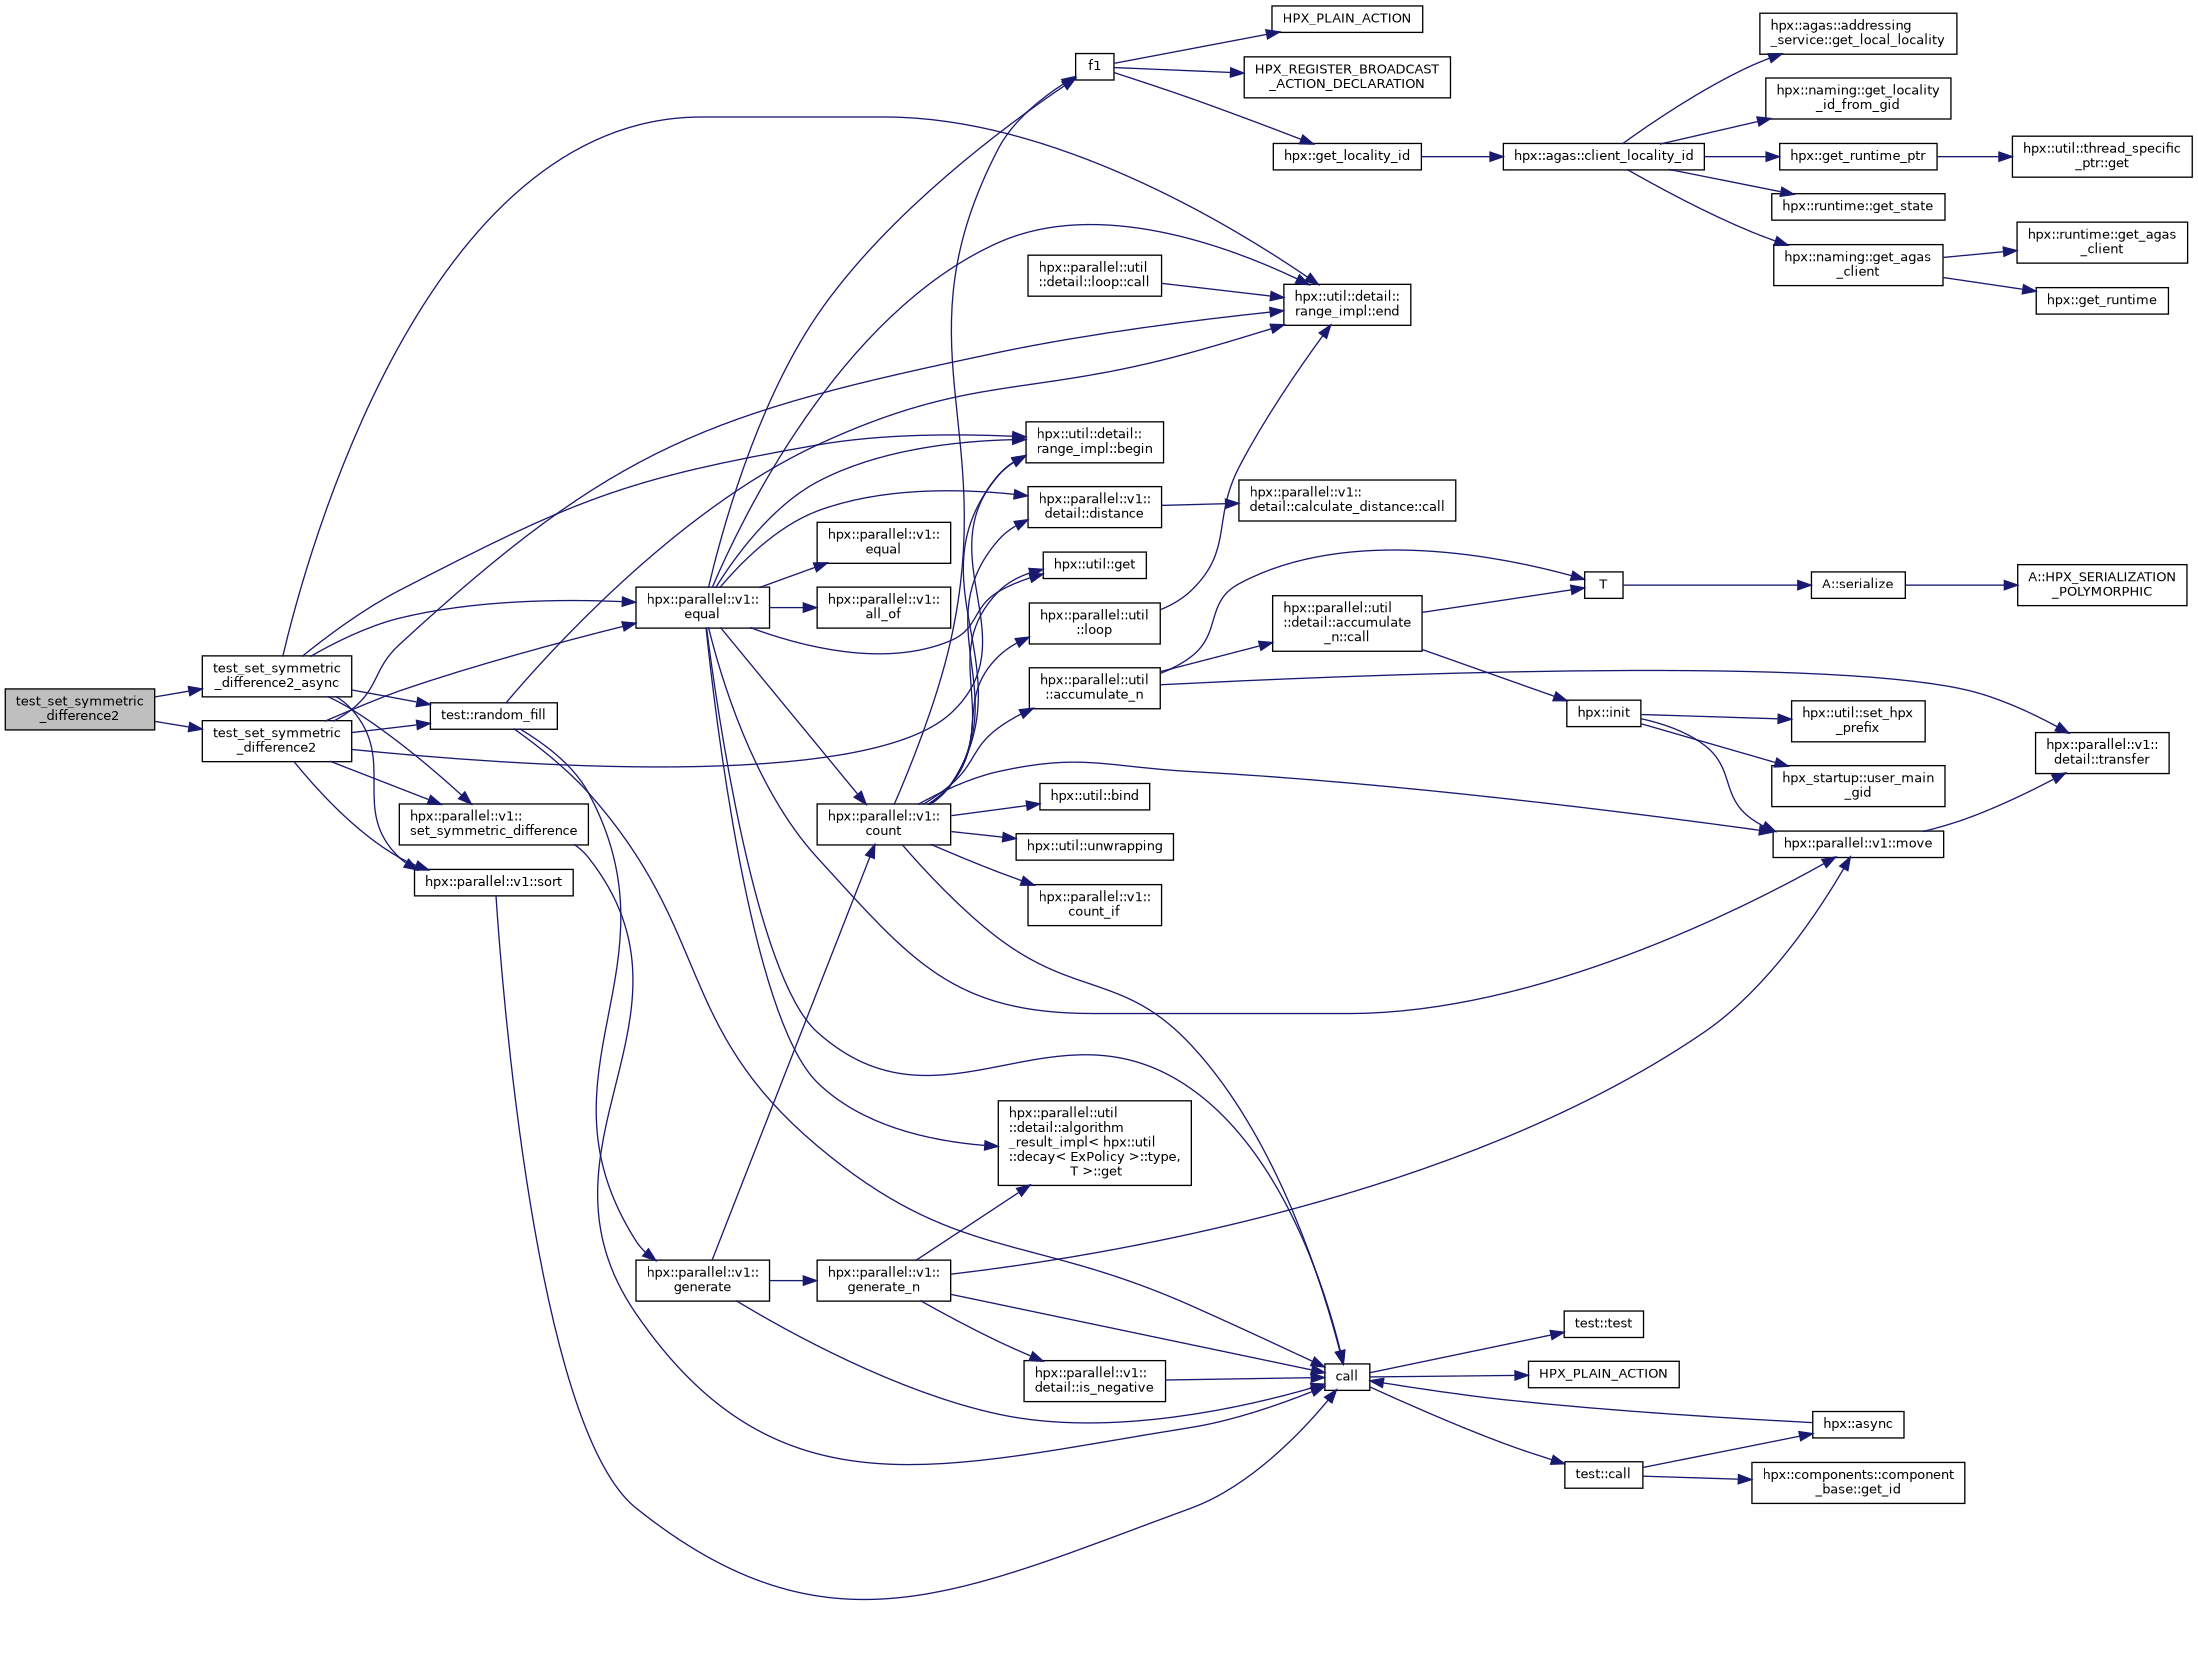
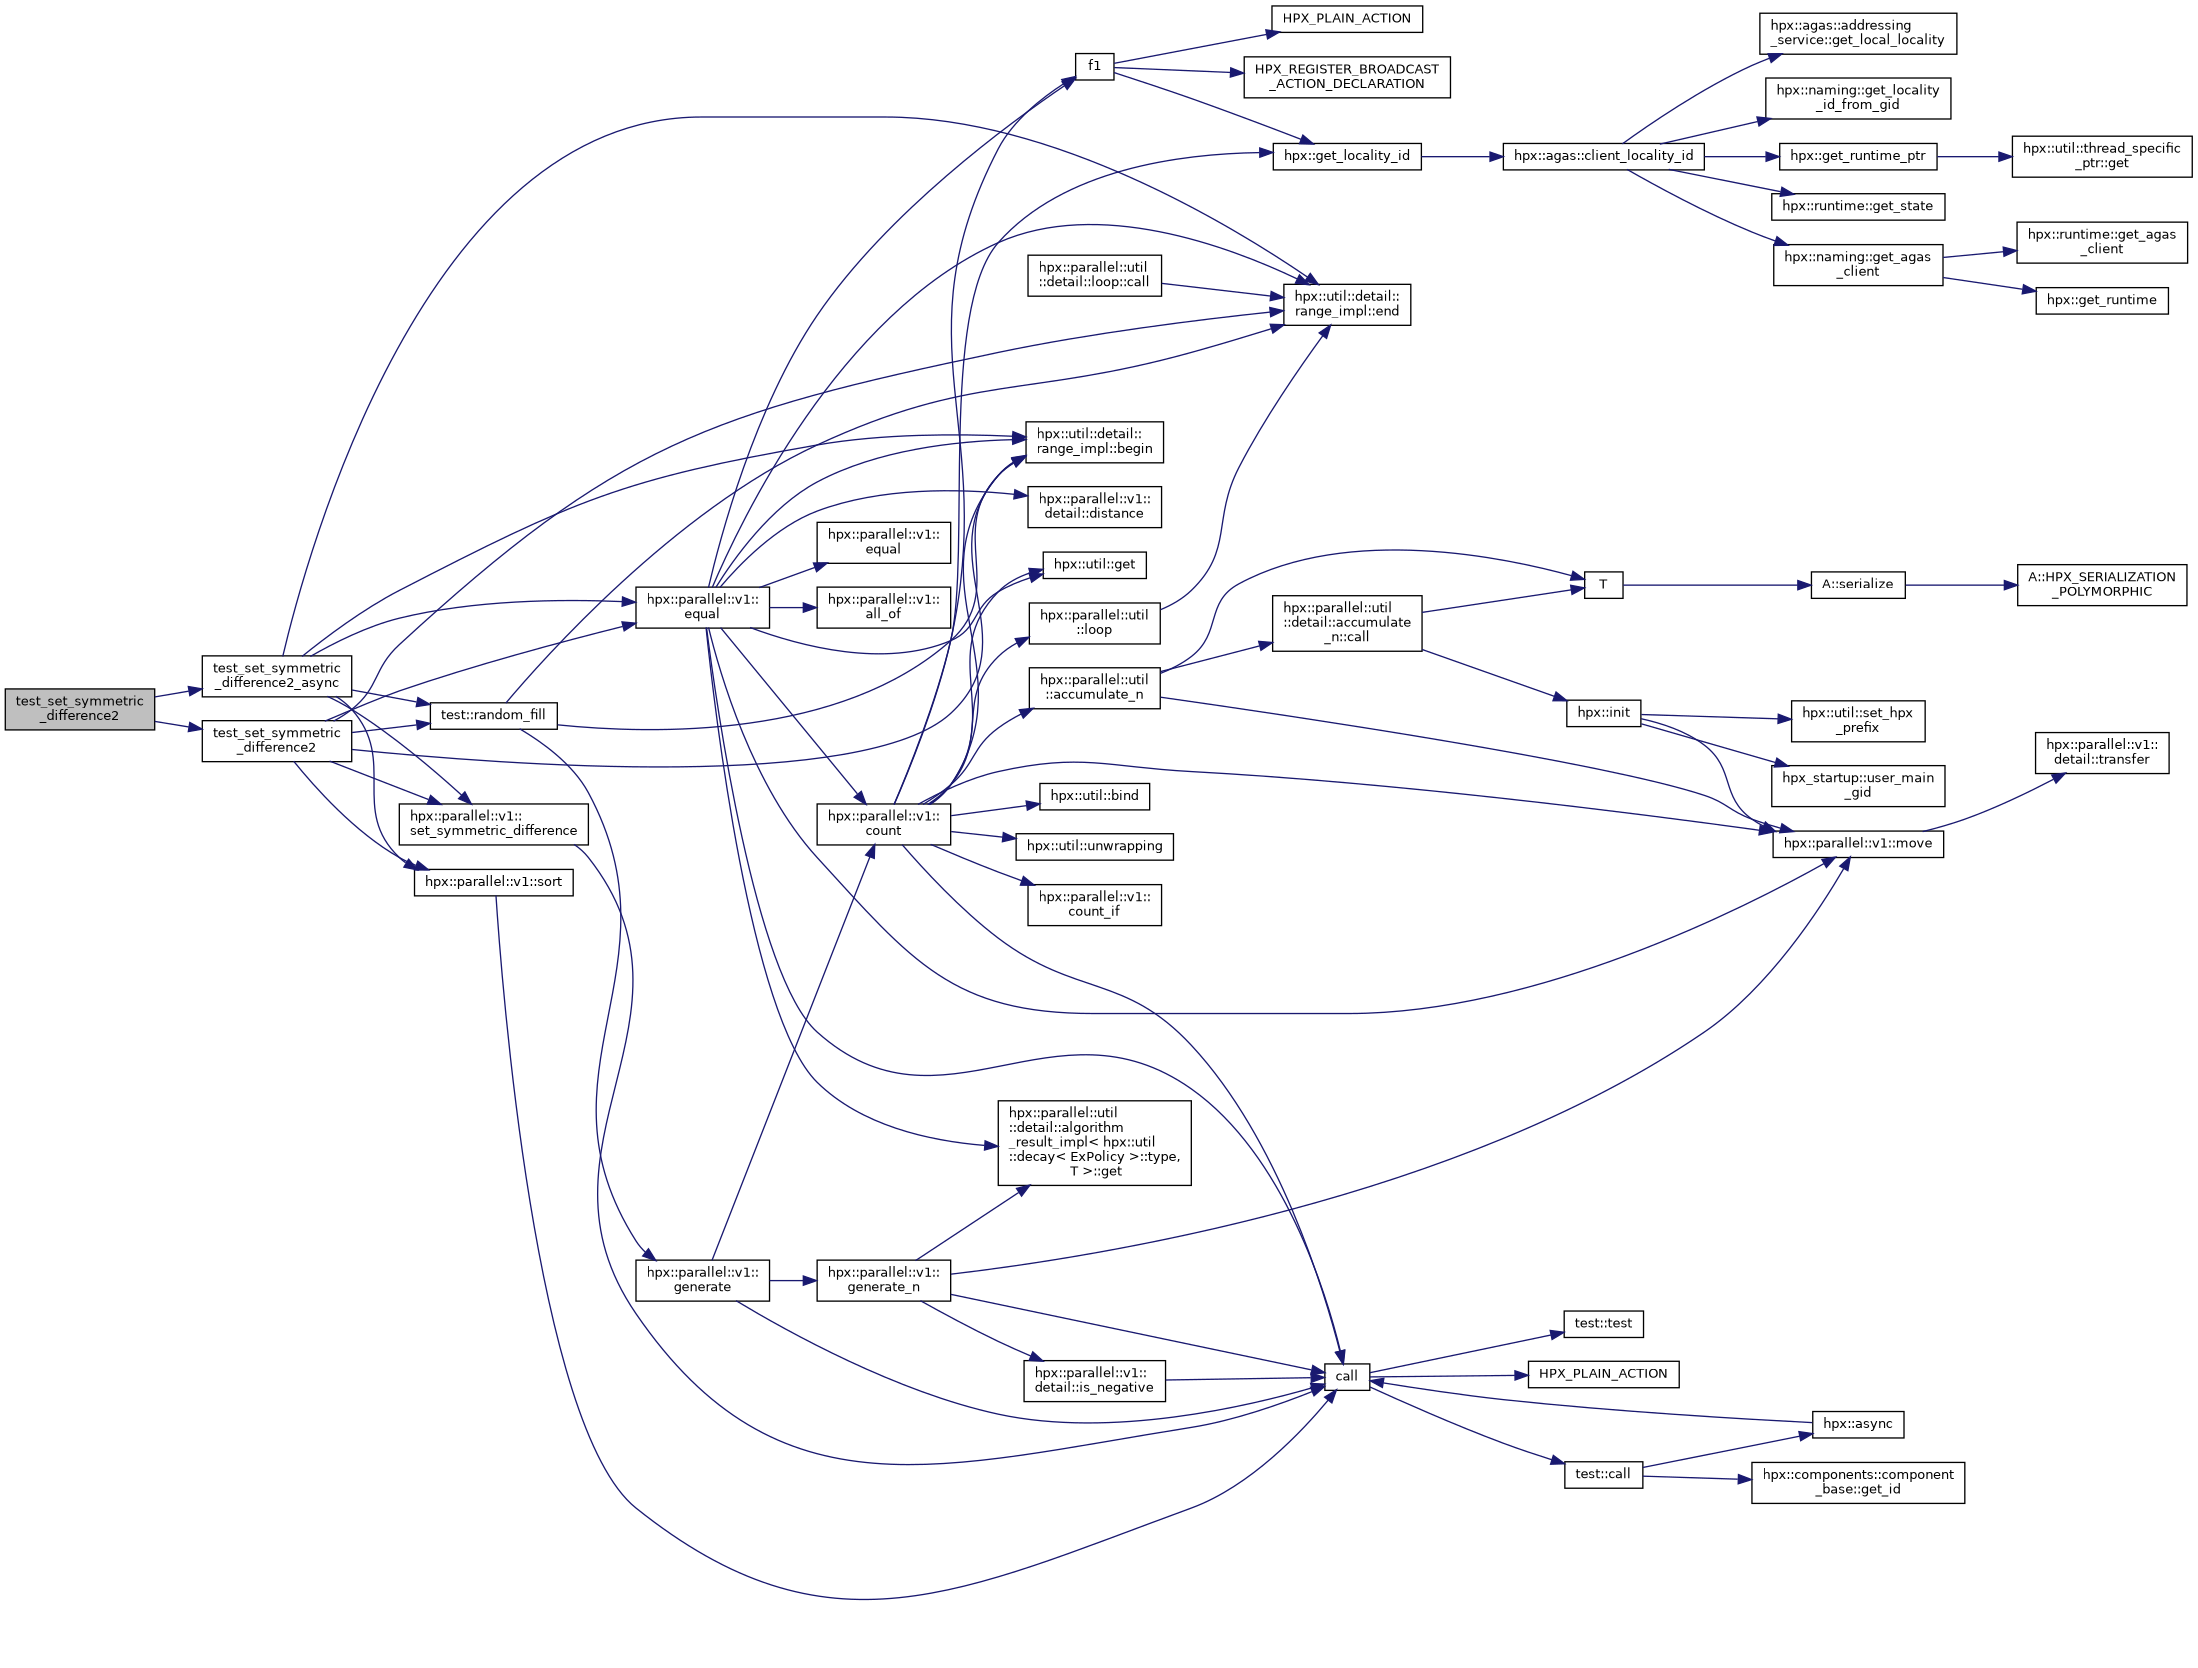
(1347, 500) -> none
(972, 664) -> (962, 383)
(1613, 671) -> (1475, 746)
(825, 1152) -> (859, 695)
